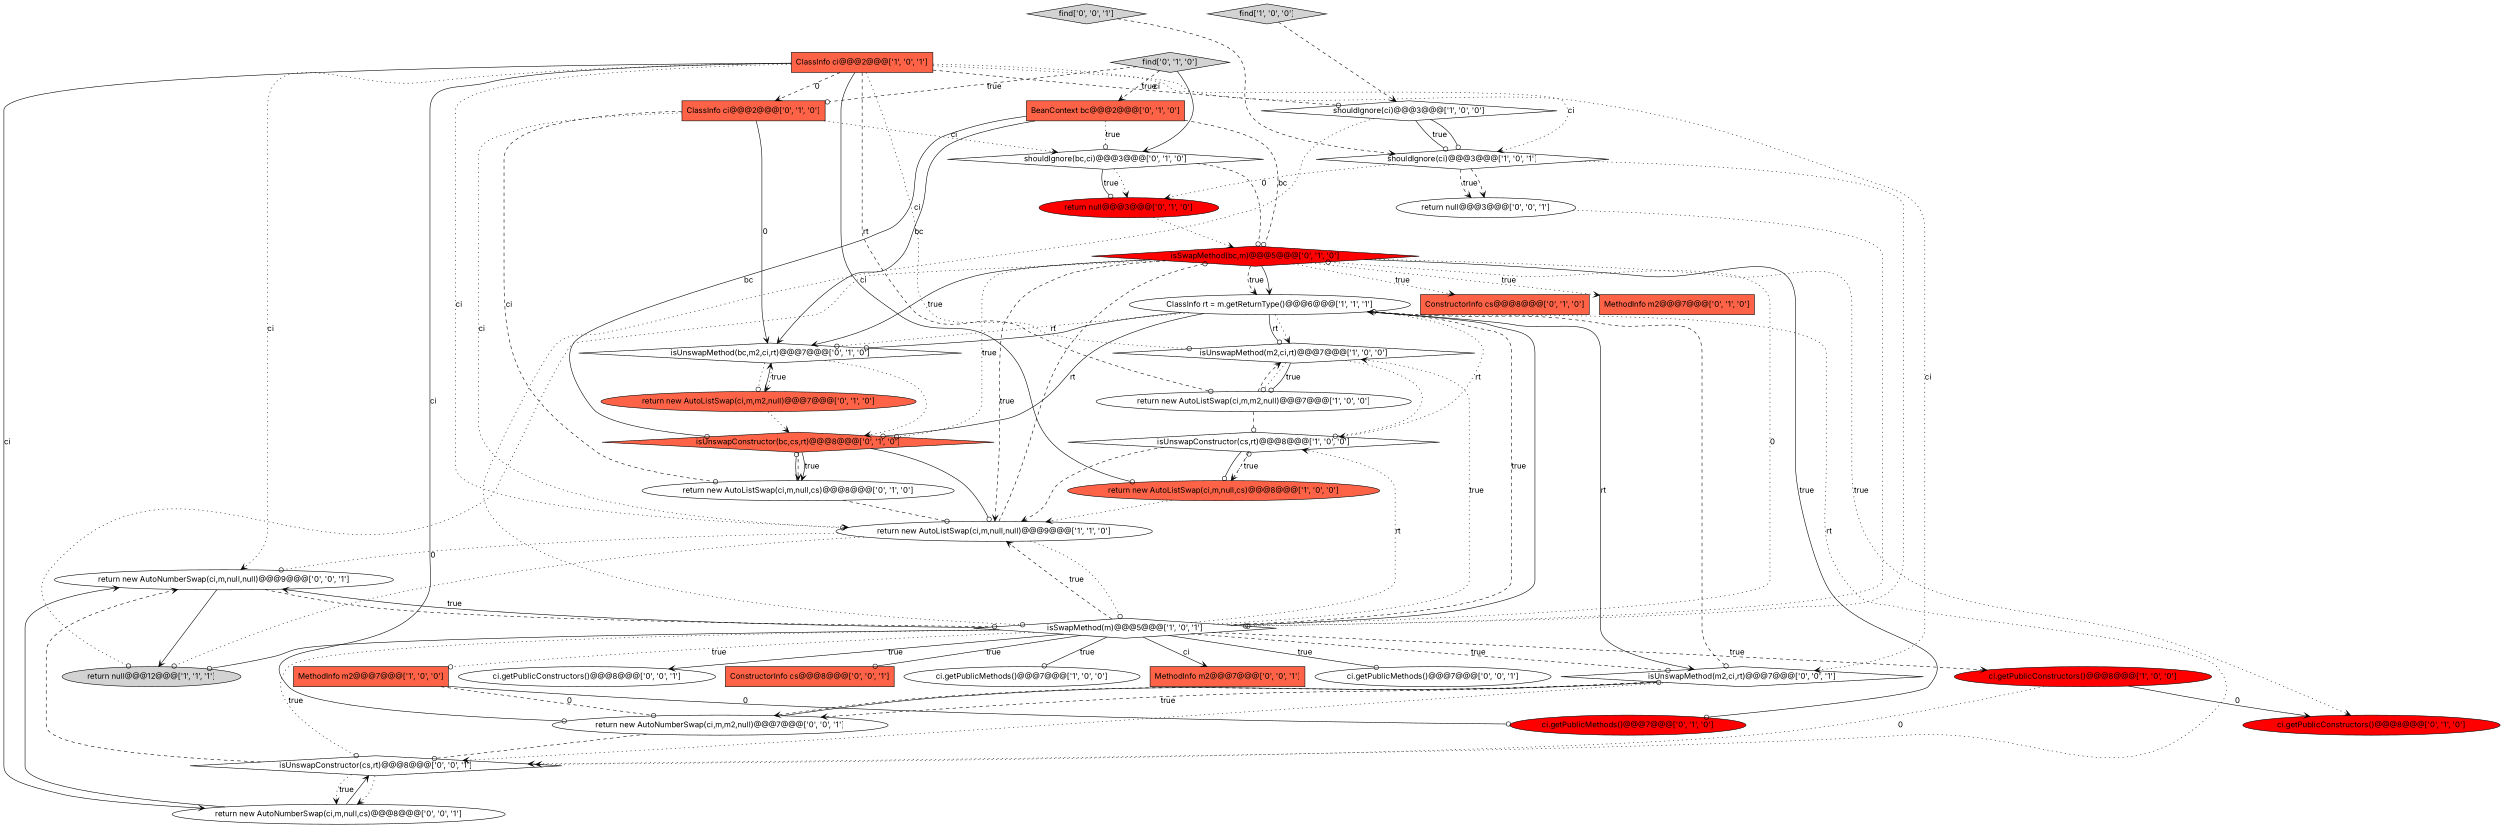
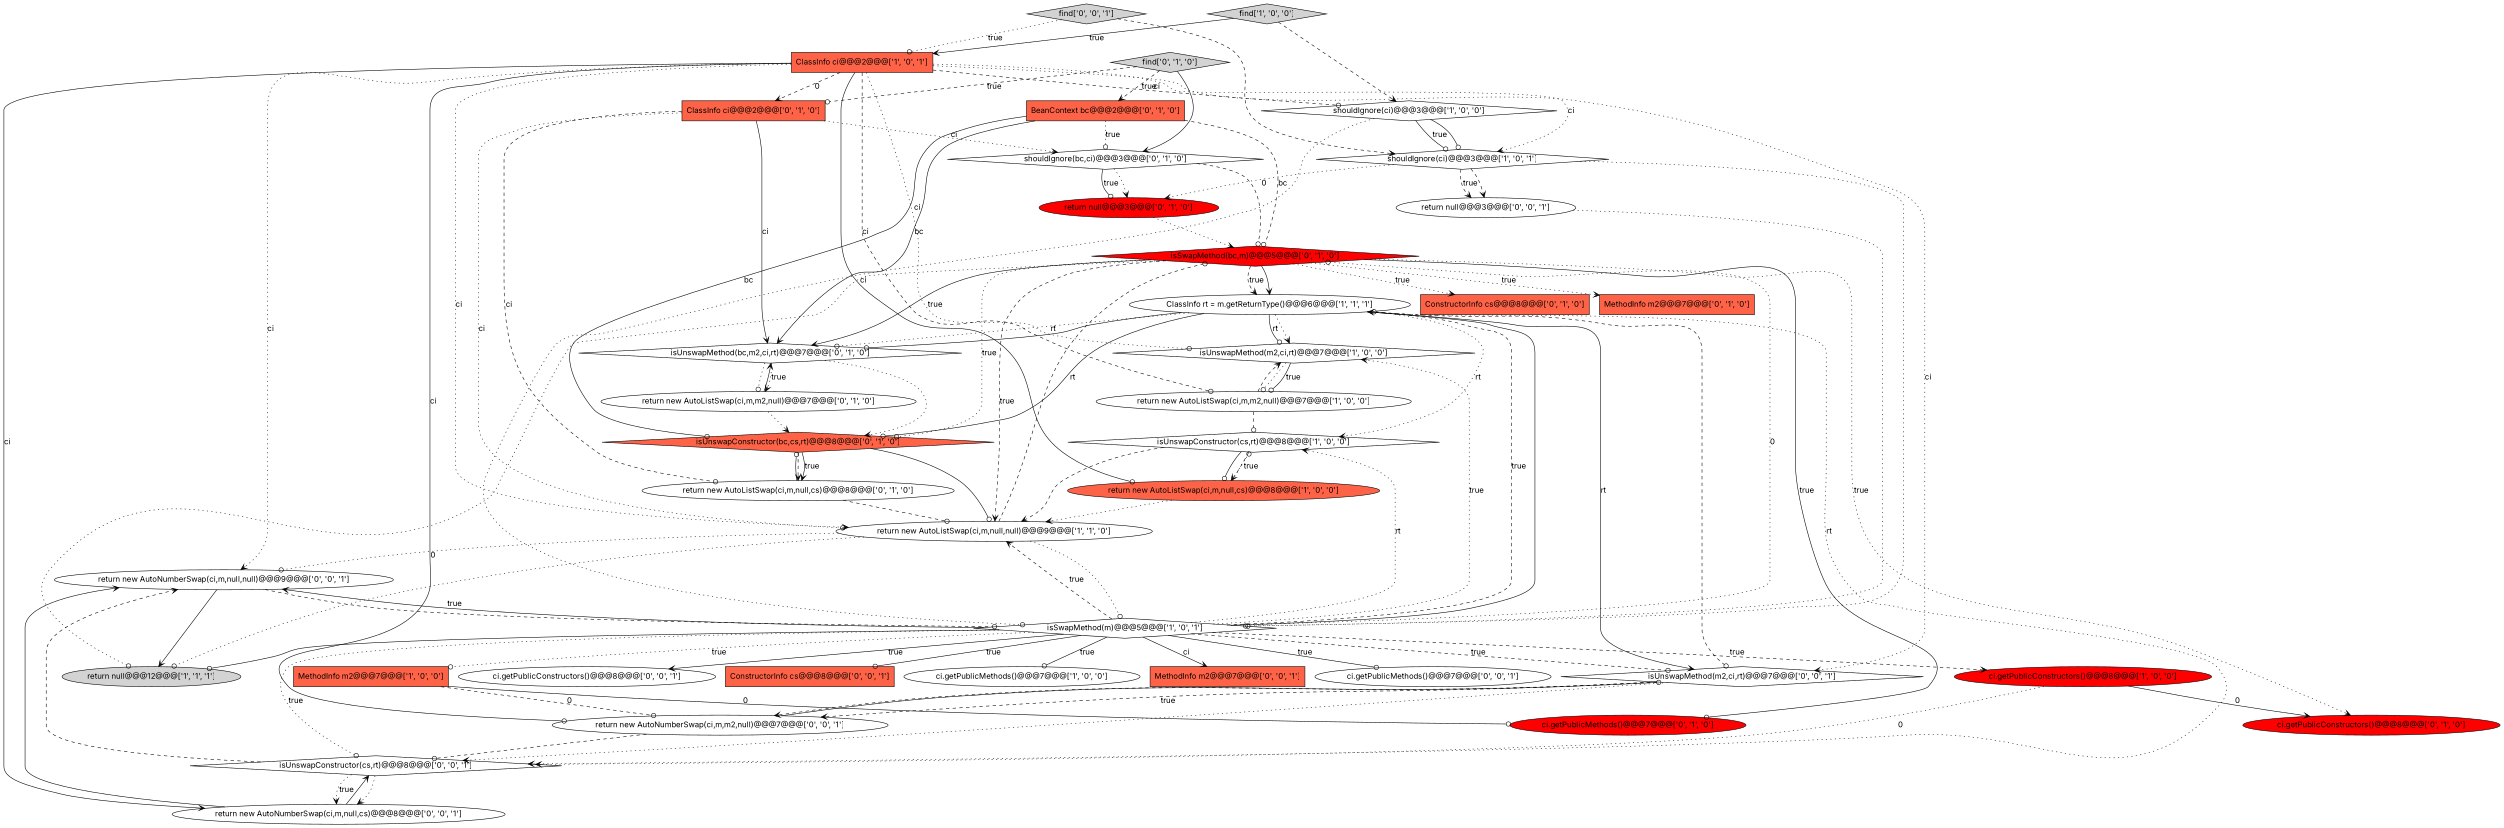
none -> (987, 36)
none -> (1086, 36)
(766, 232) -> (766, 232)
(866, 232) -> (866, 232)
(759, 402) -> (759, 402)
(1421, 402) -> none
